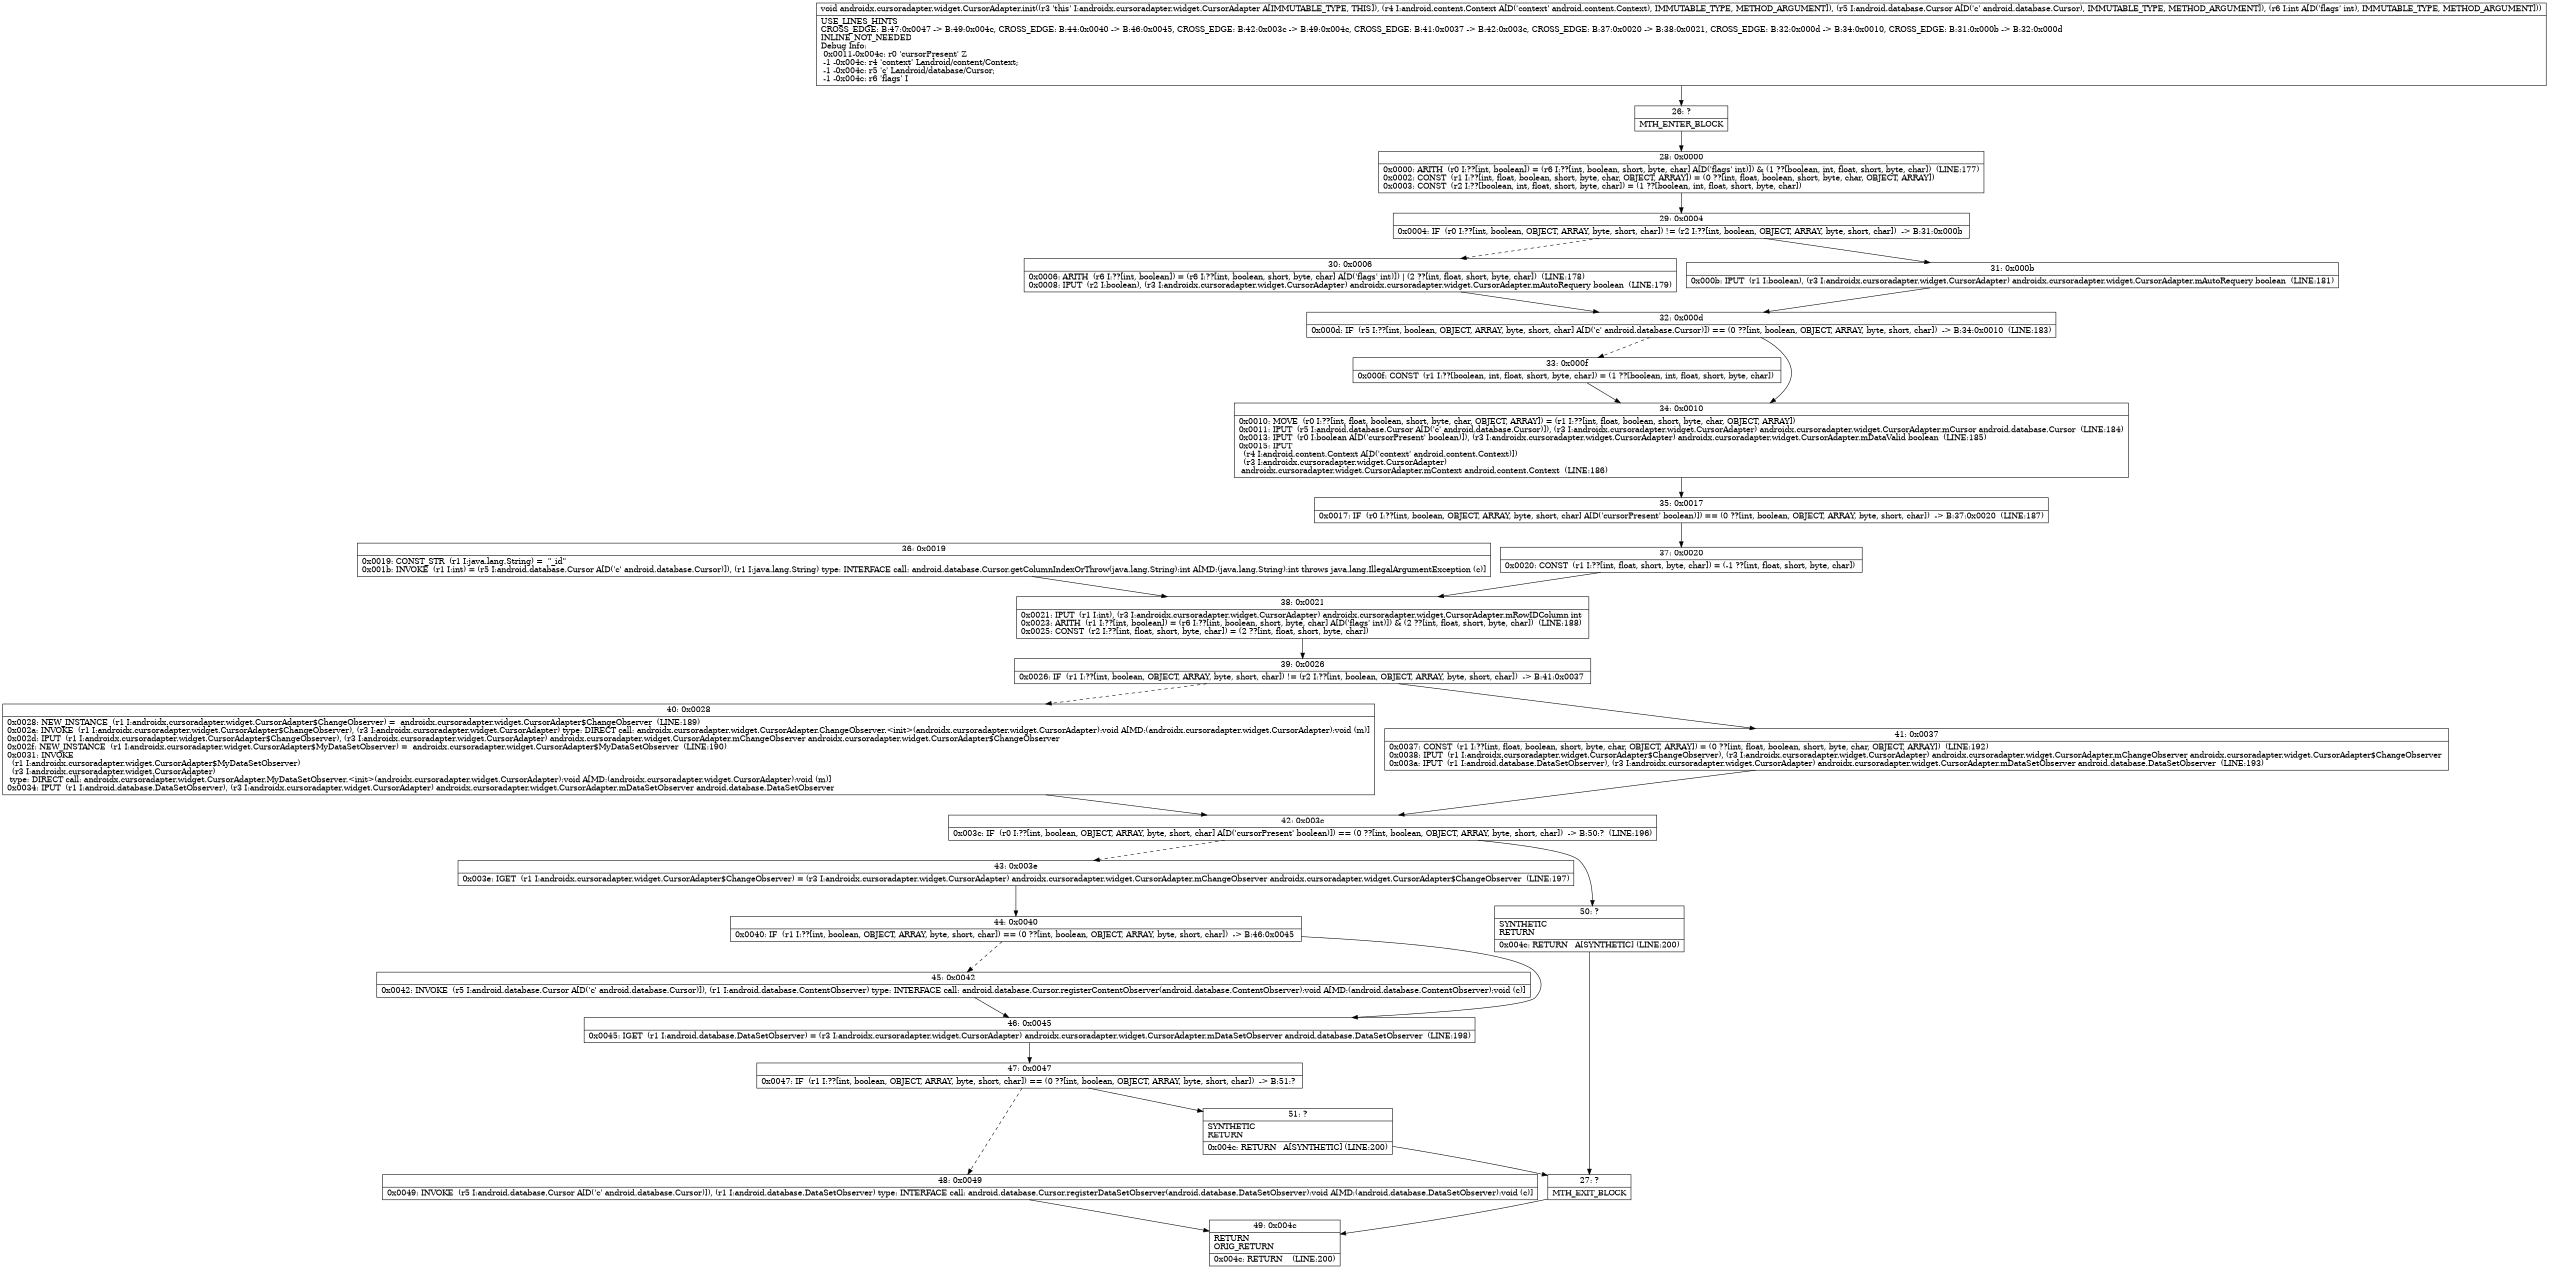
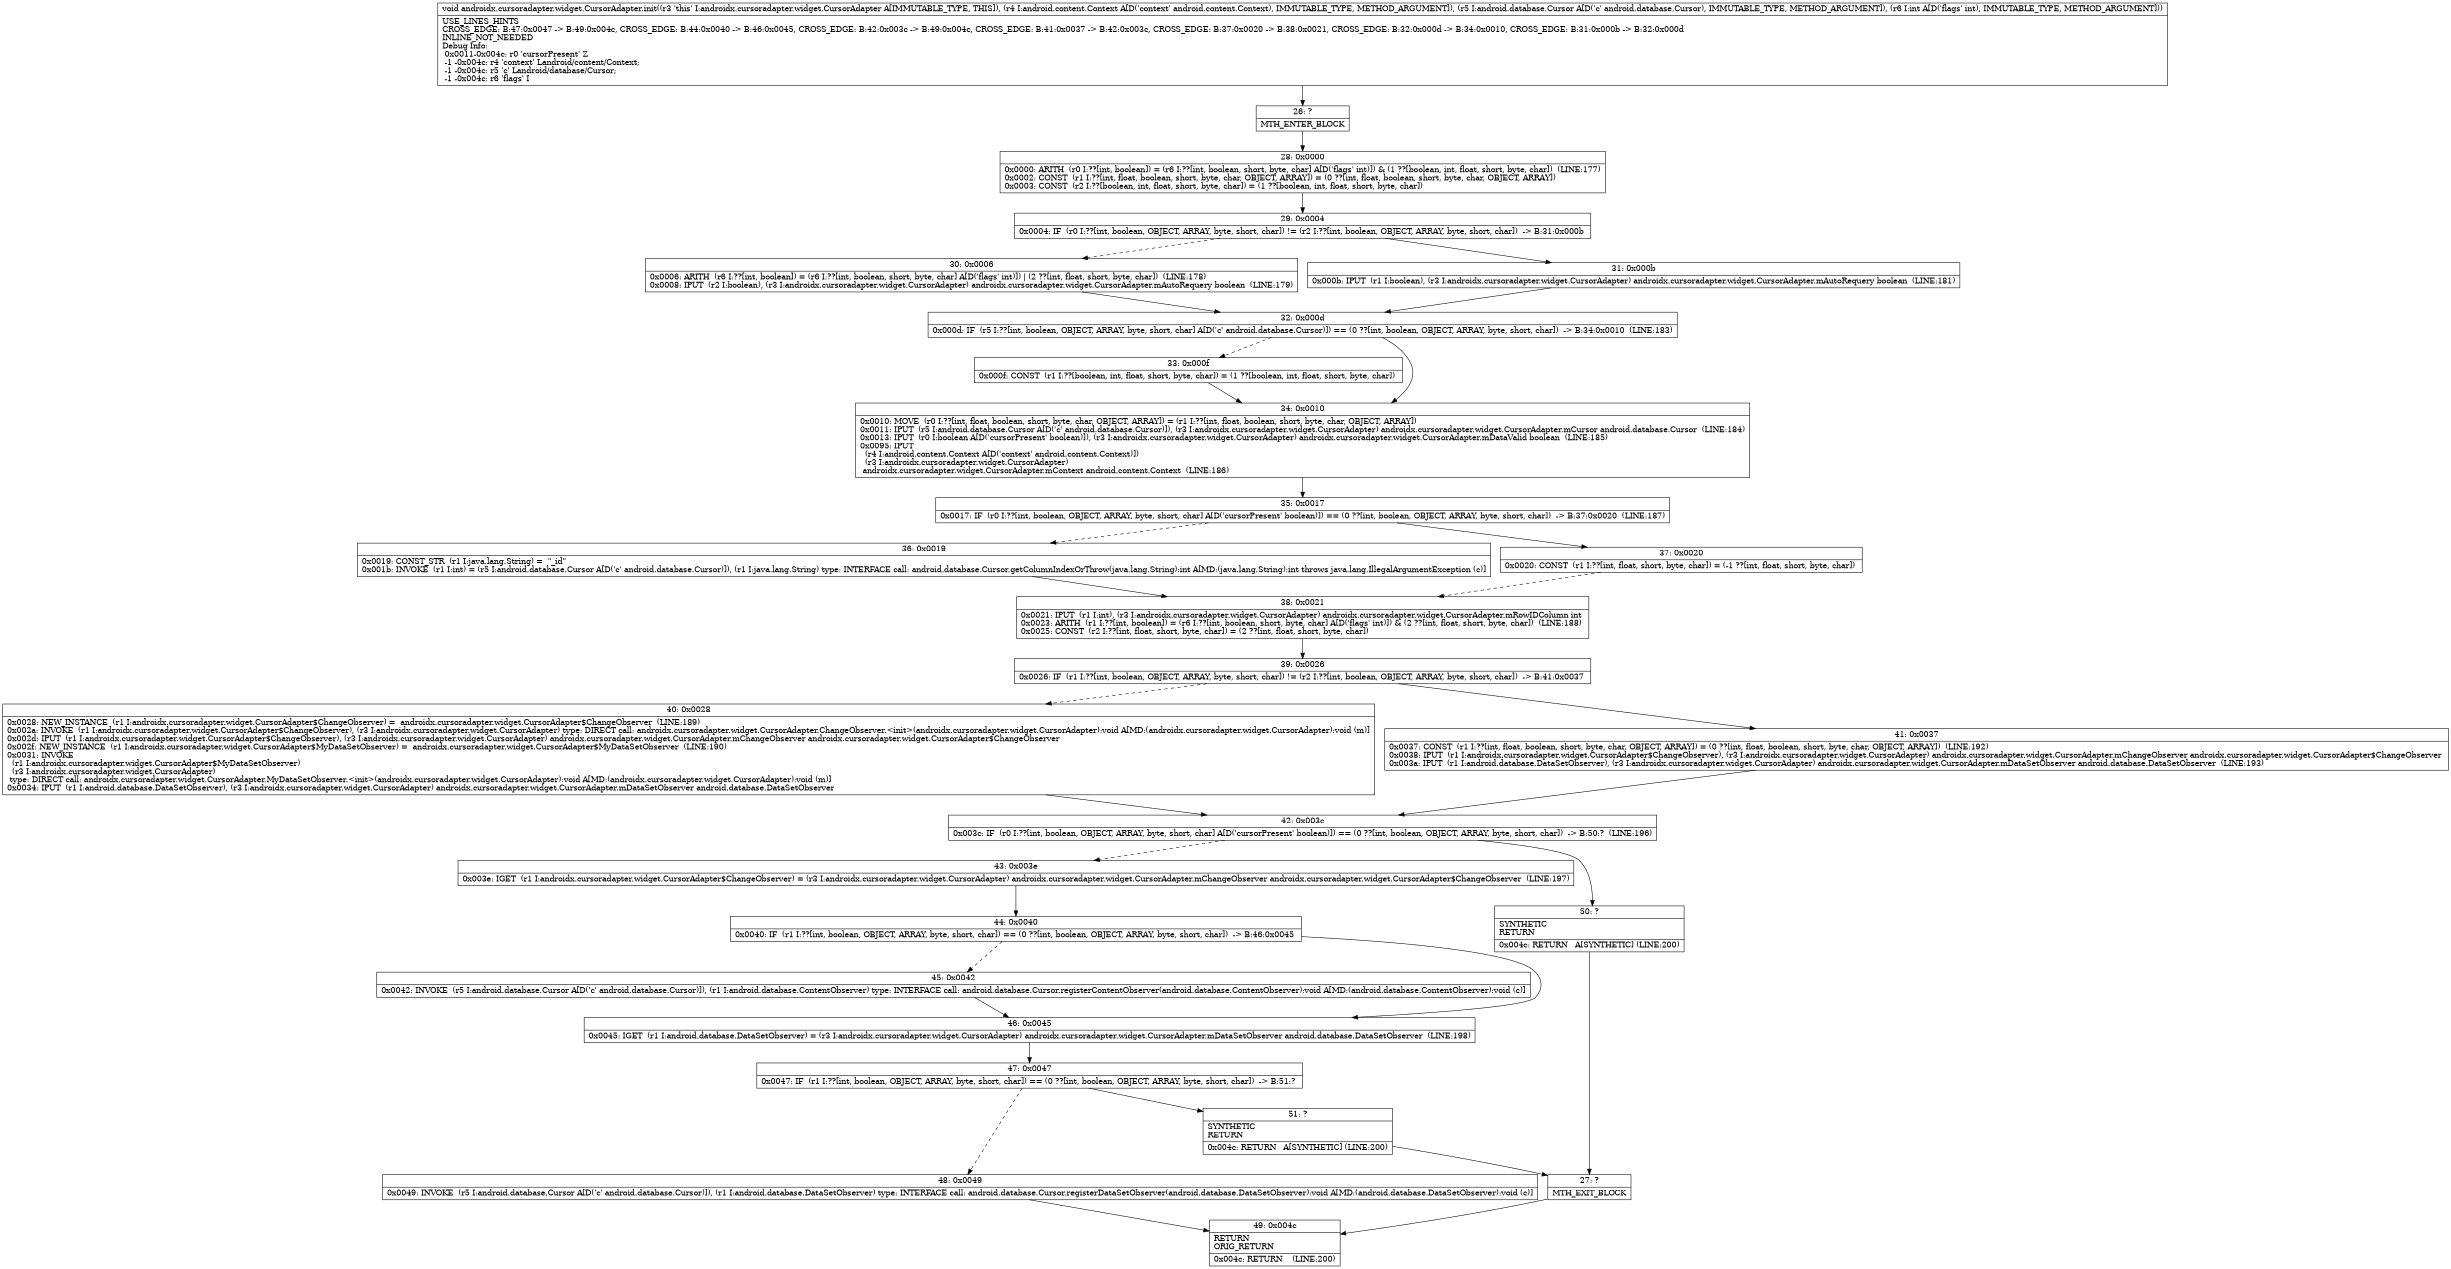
(1268, 446) -> (889, 446)
none -> (1132, 533)
(1522, 584) -> (1522, 584)
